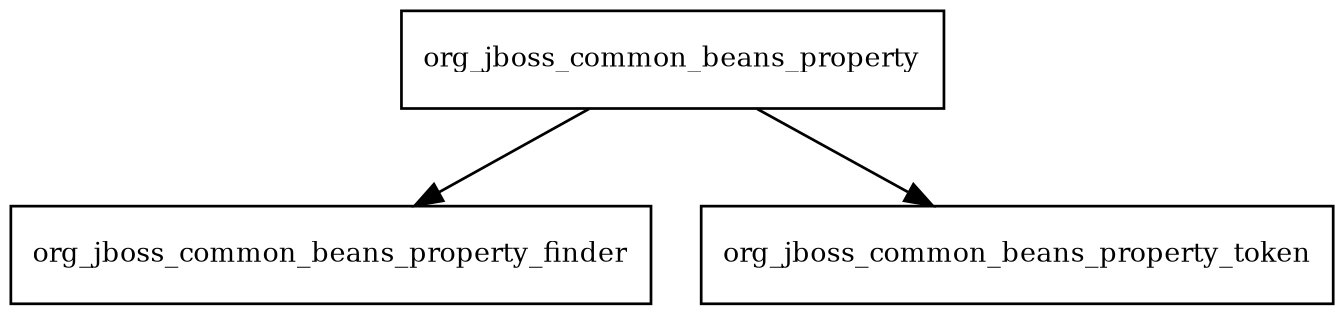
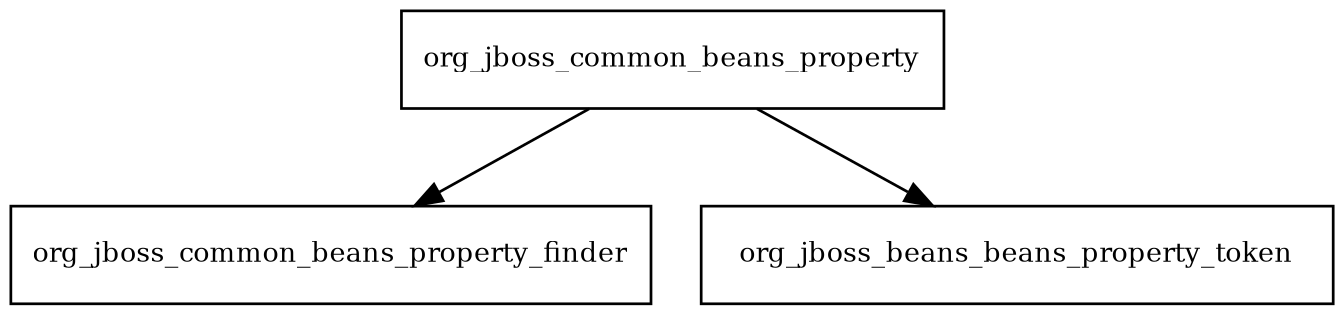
(1017, 255) -> (1017, 255)
